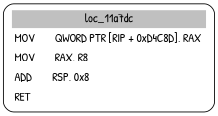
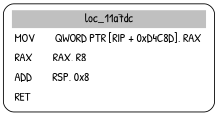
(52, 58) -> (51, 58)
